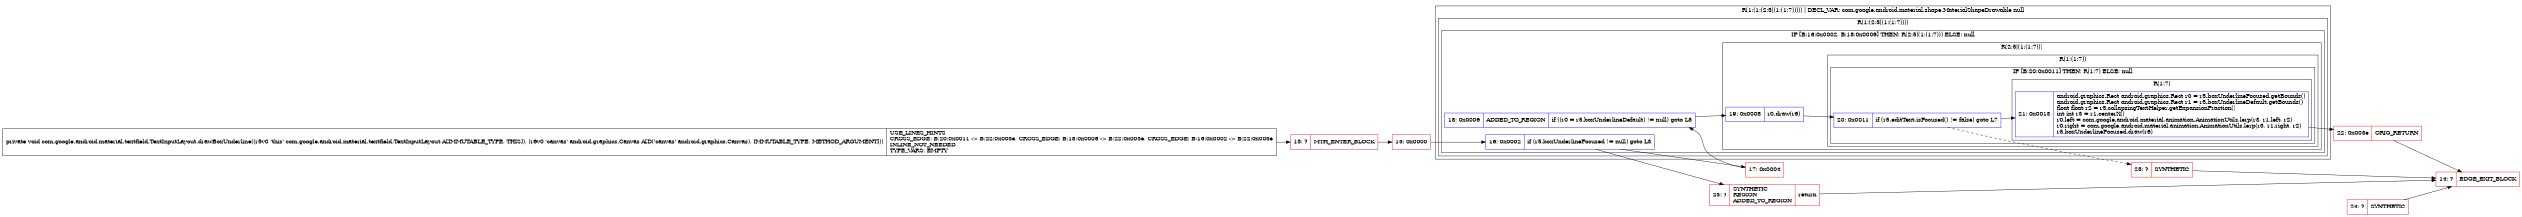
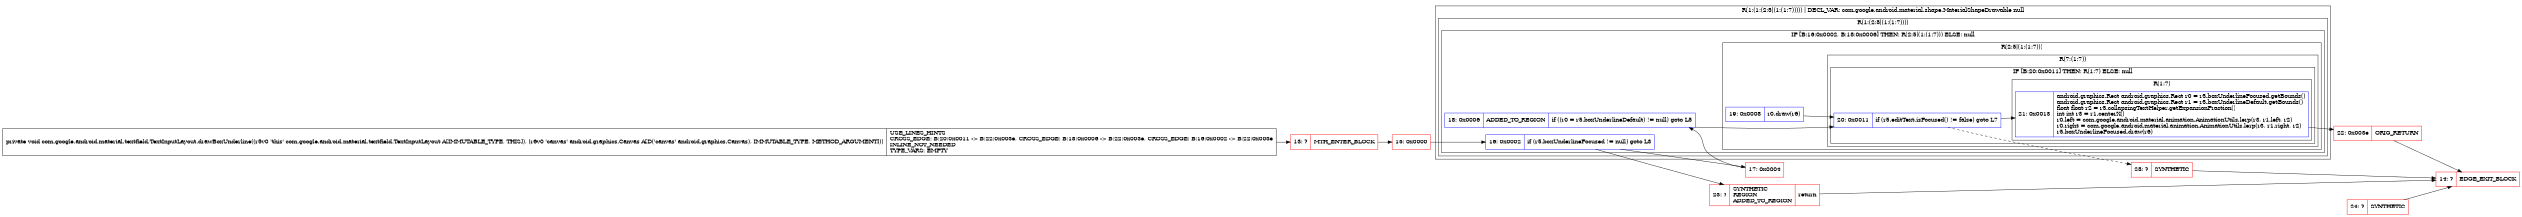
(2073, 60) -> (2073, 60)
(1709, 116) -> (1763, 128)
